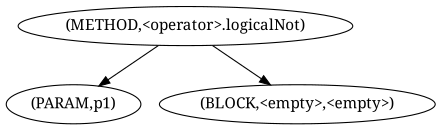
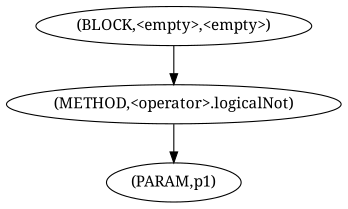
(237, 62) -> (174, 60)
